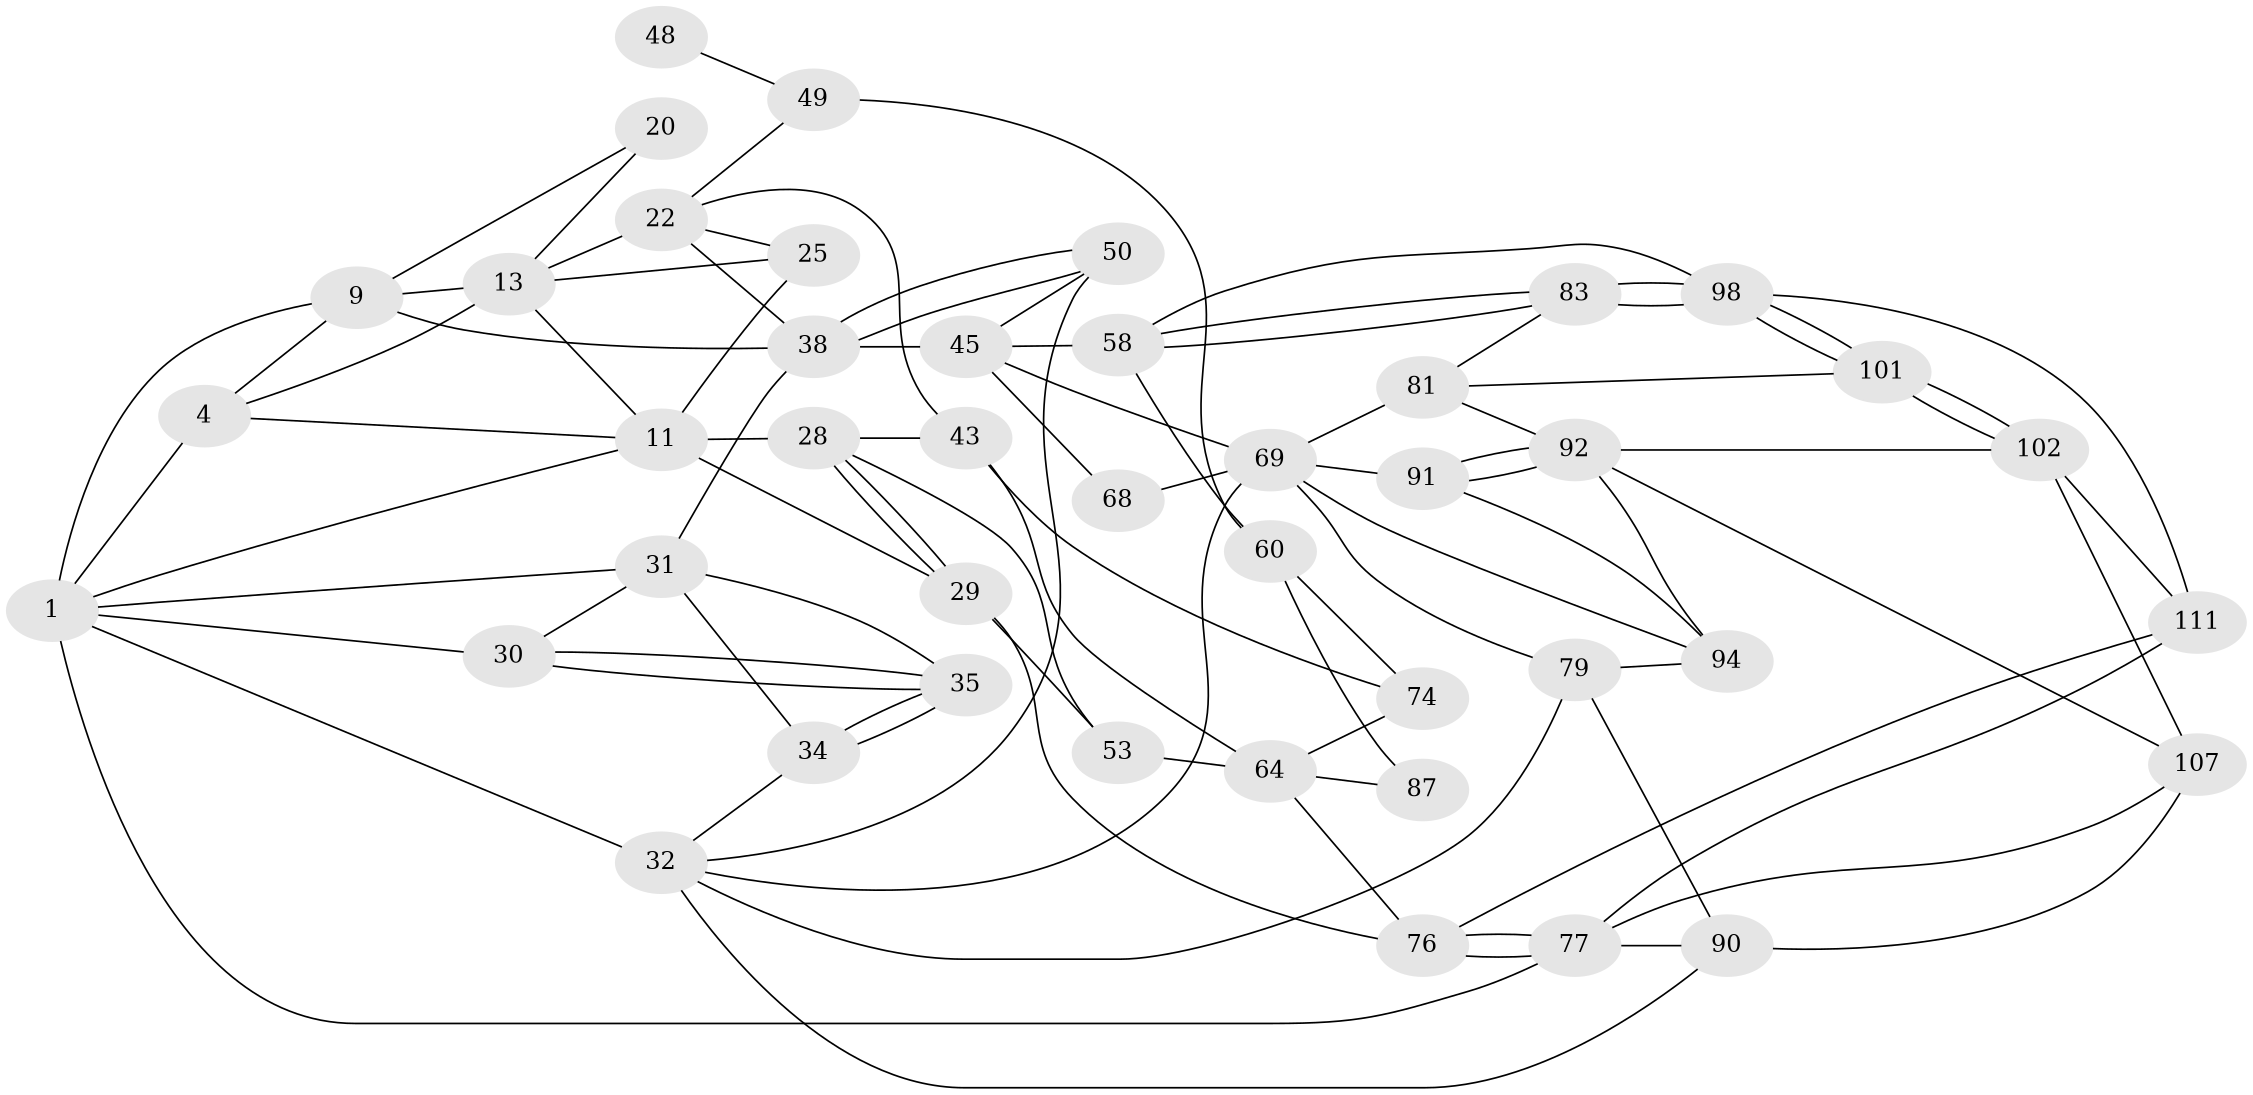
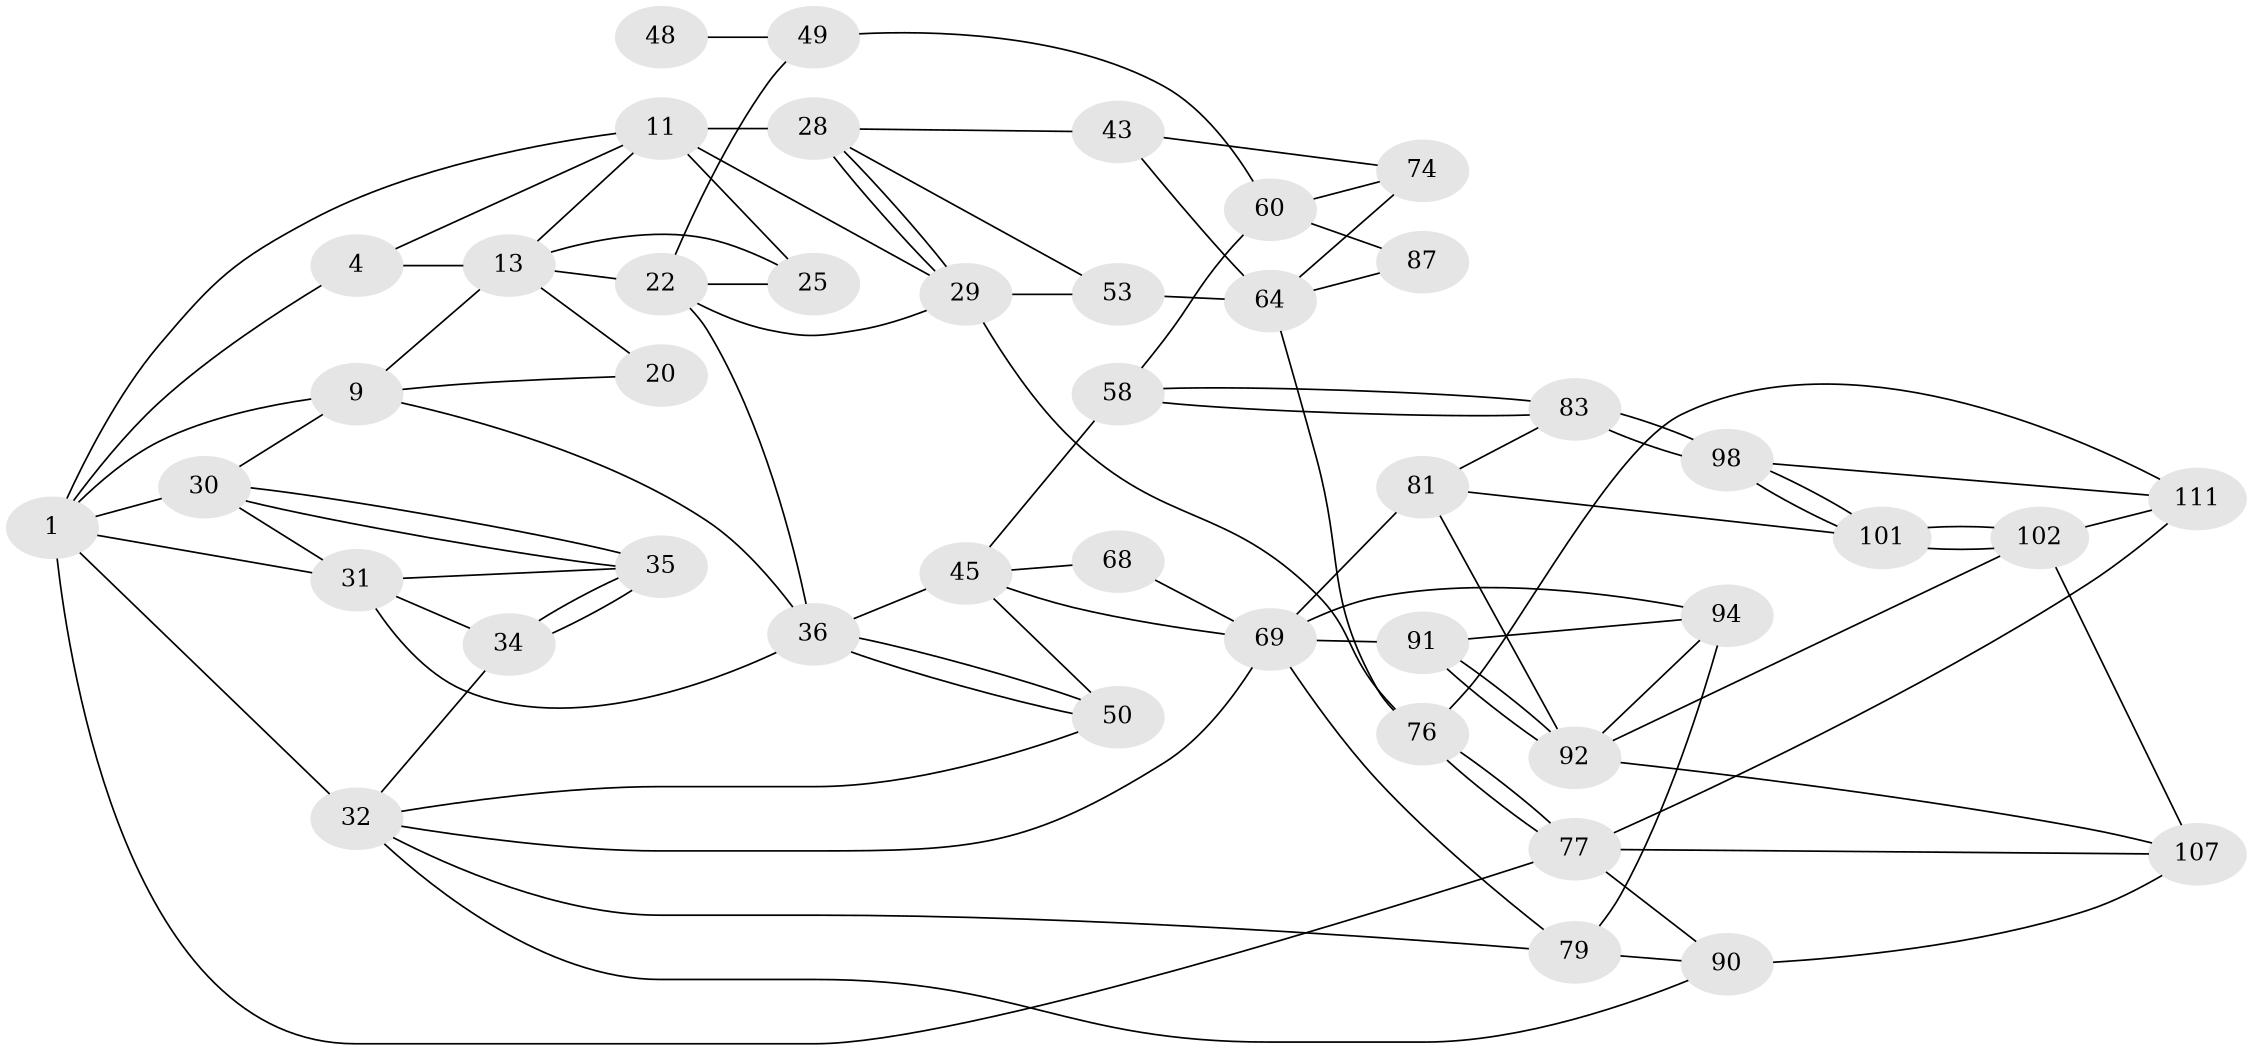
(882, 232) -> (811, 335)
(1419, 255) -> none
(814, 347) -> (814, 634)
(281, 357) -> (281, 440)
